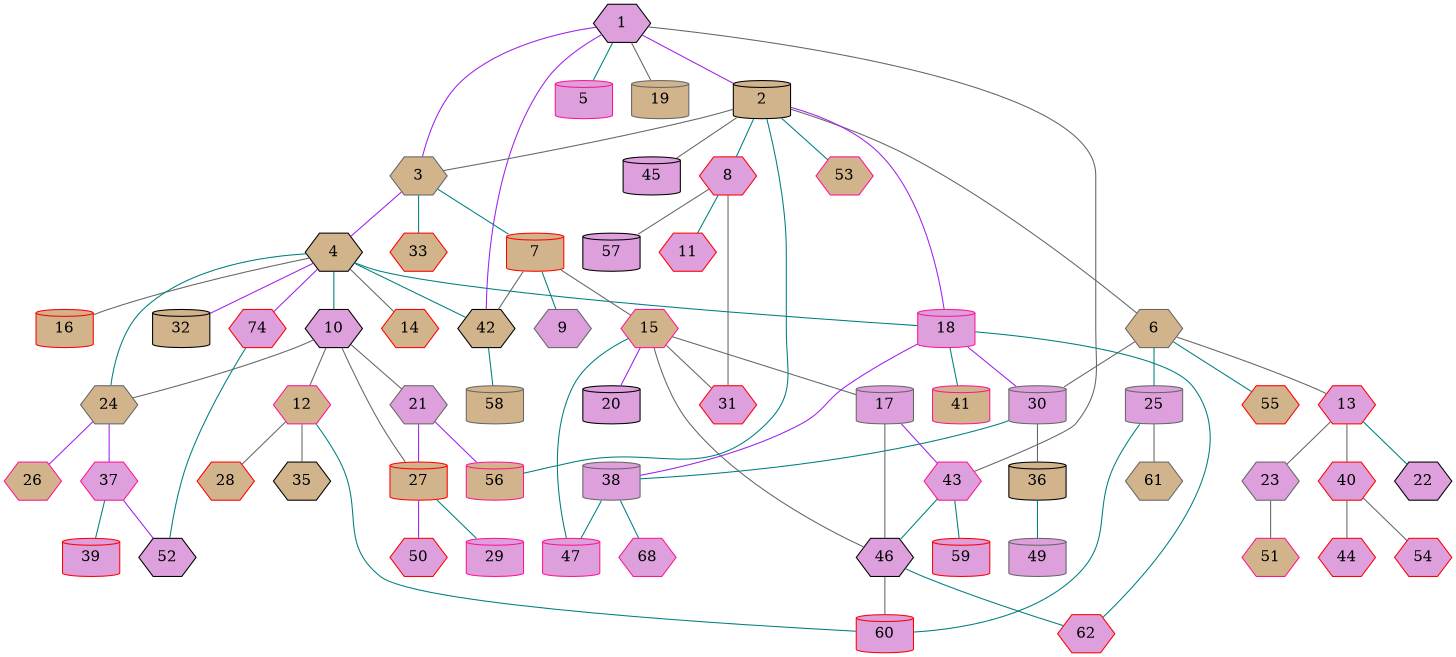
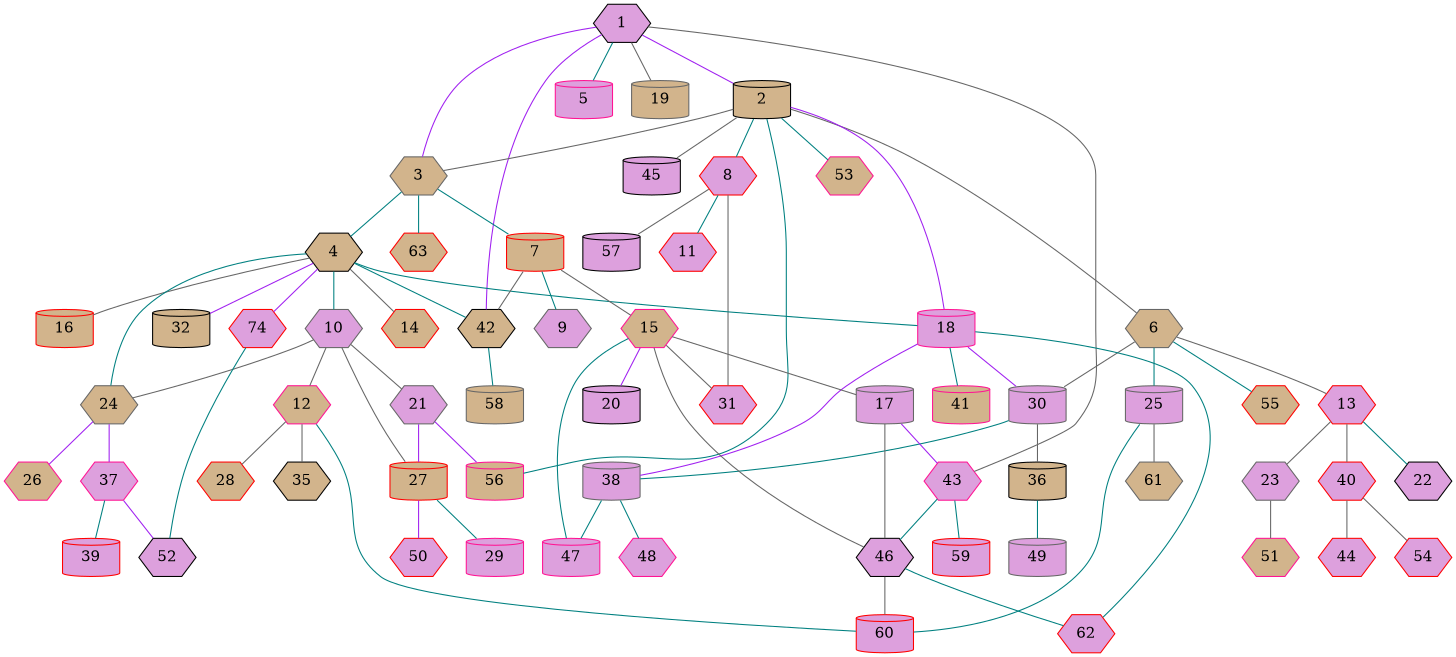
(376, 214) -> (376, 214)
(419, 252) -> (419, 252)
(334, 329) -> (334, 329)
(647, 557) -> (647, 557)
